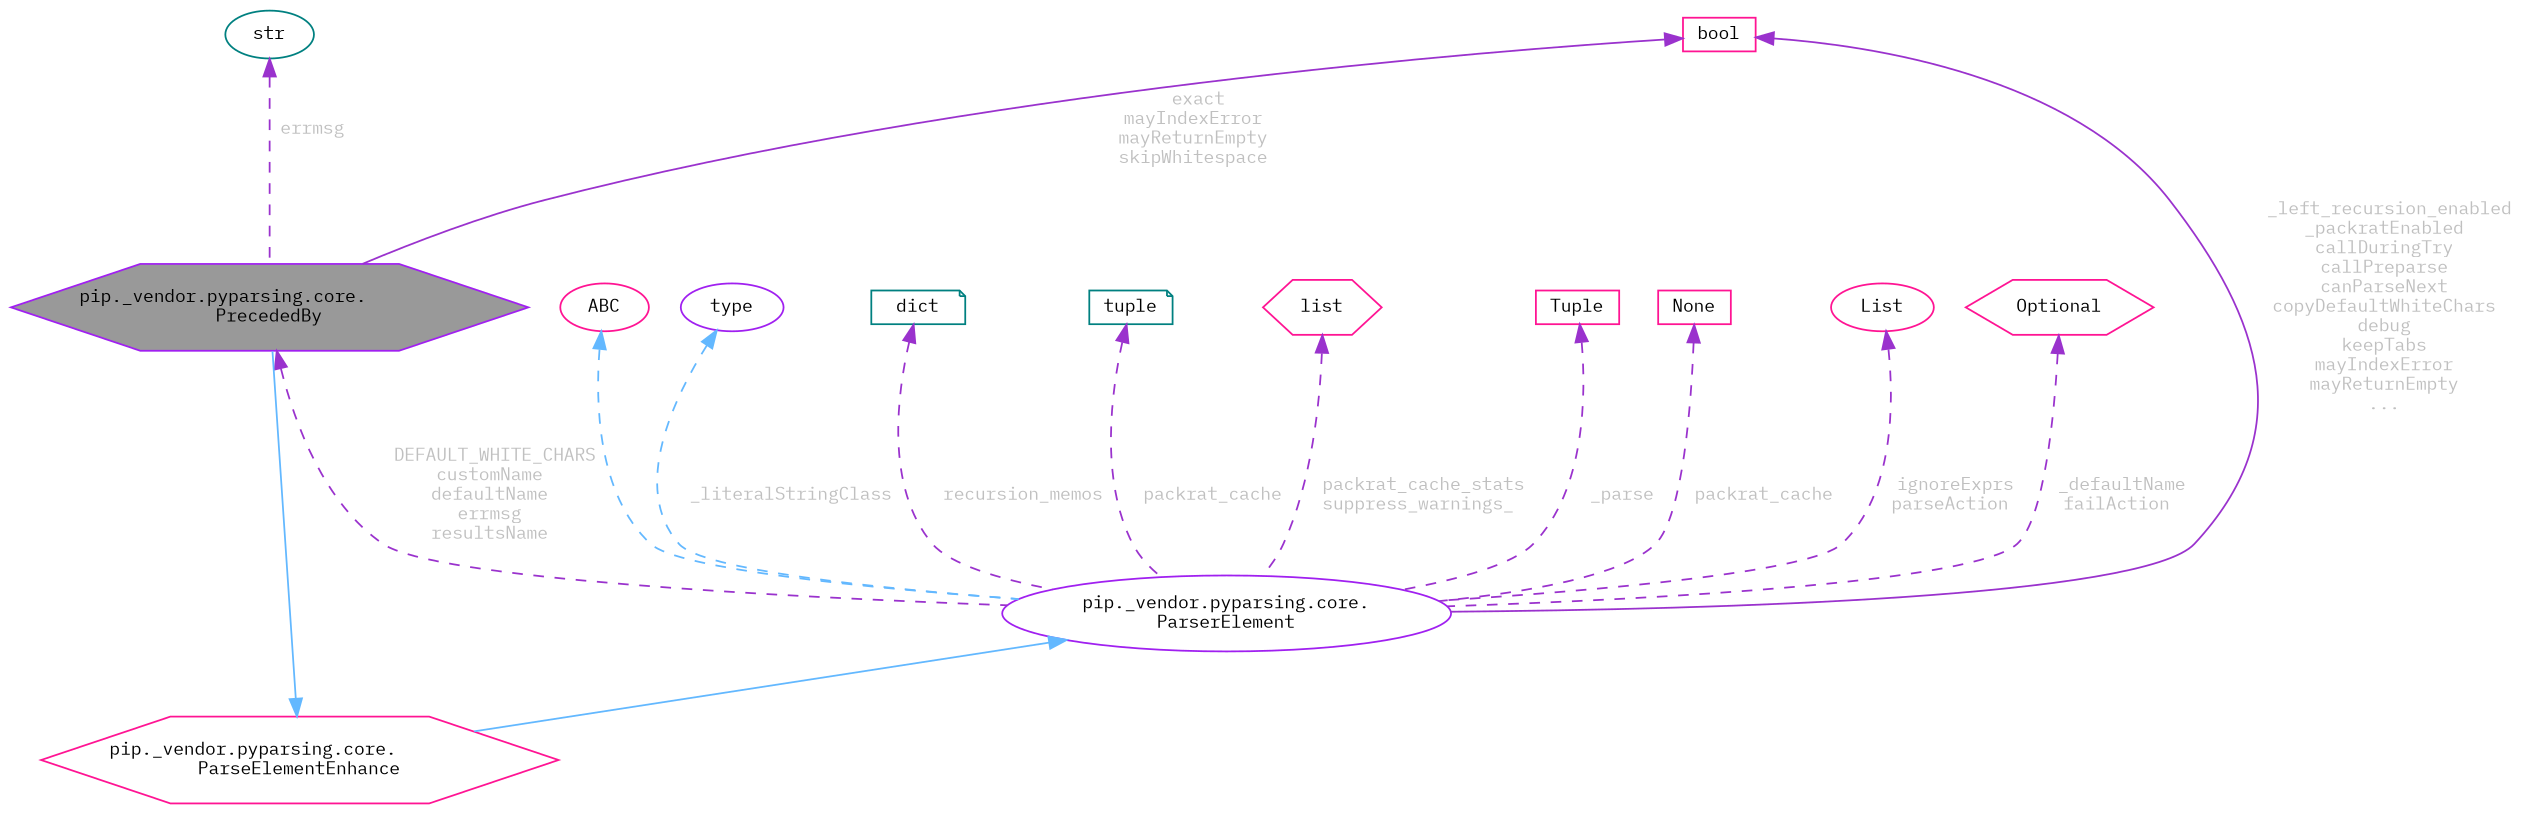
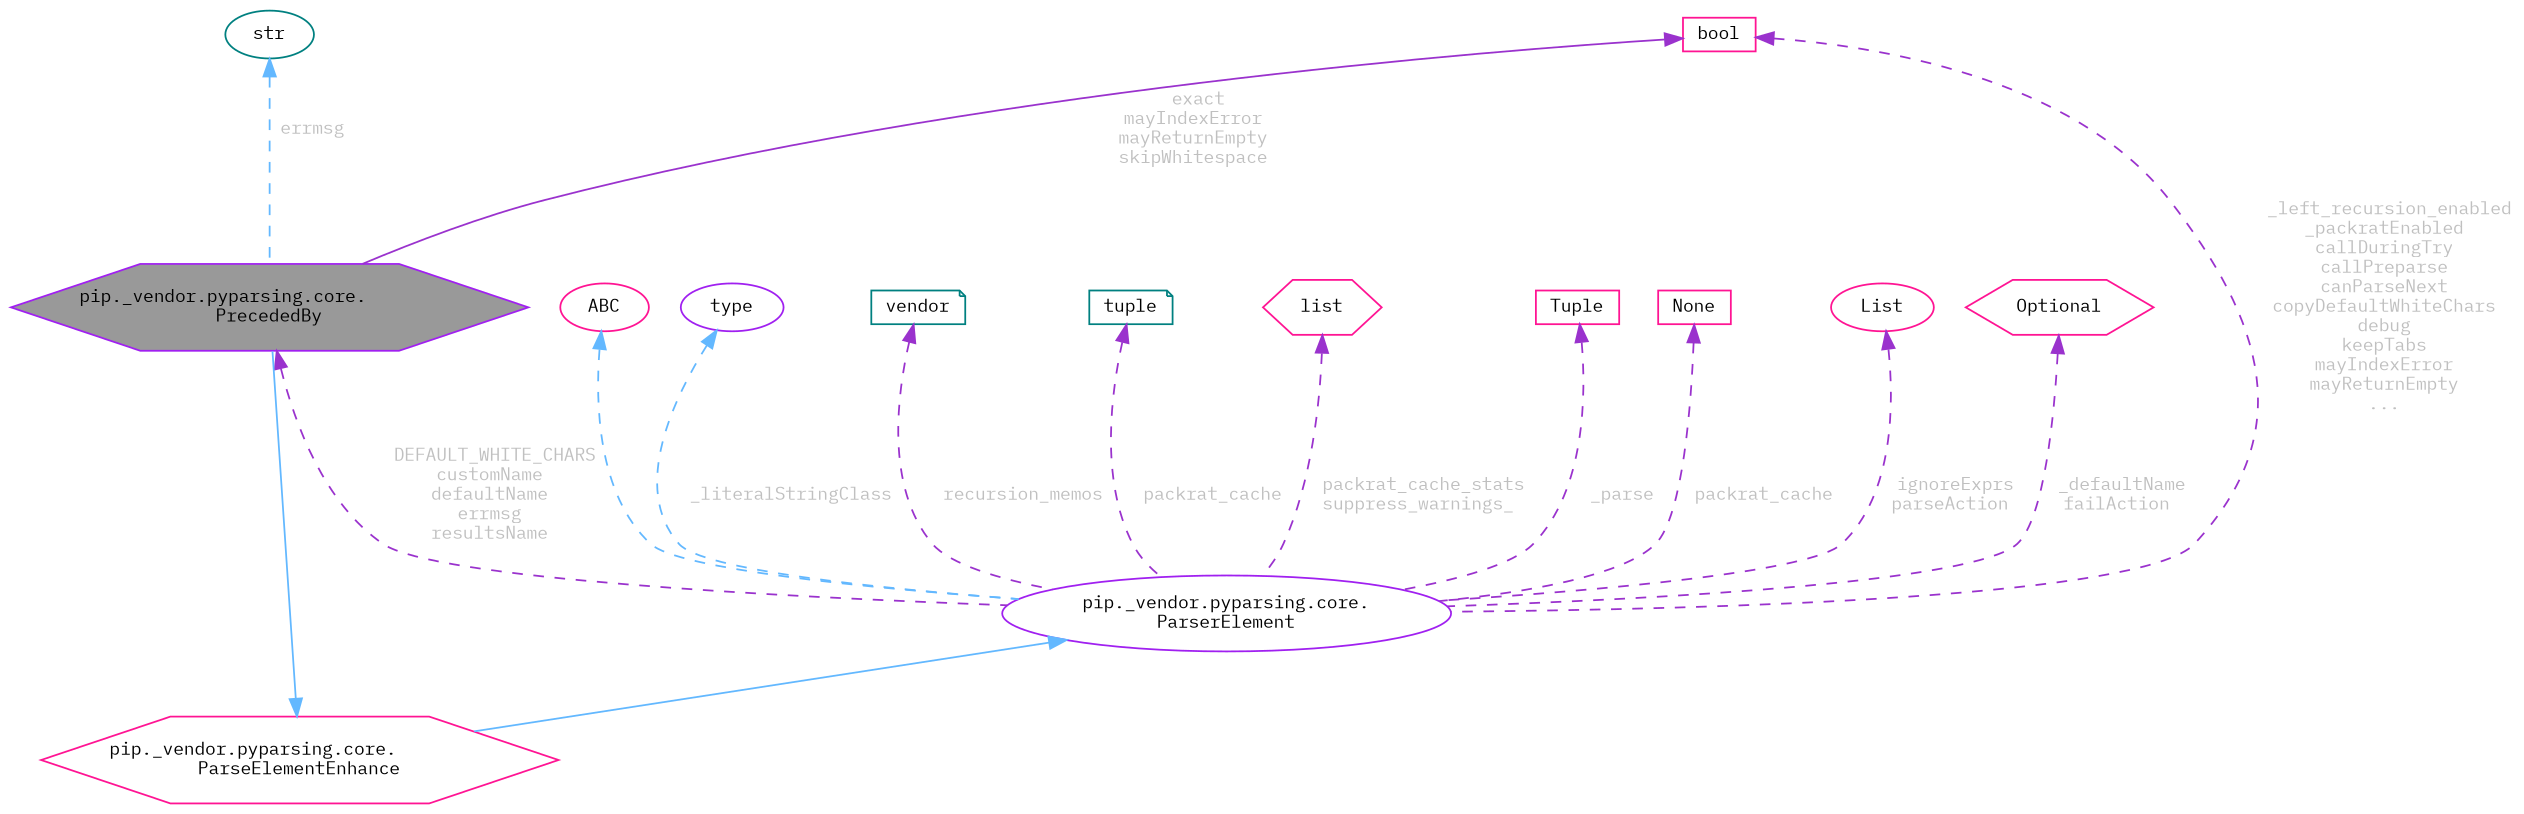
(270, 170) -> (270, 170)
(918, 307) -> (918, 307)
(2216, 516) -> (2216, 516)
